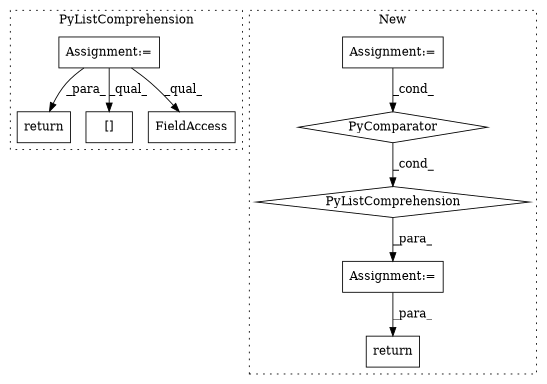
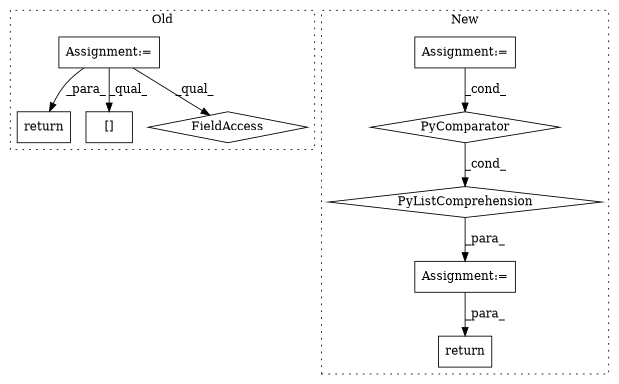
(126, 20) -> (162, 20)
(192, 127) -> (228, 127)
